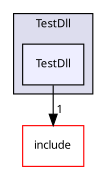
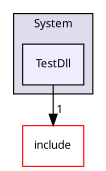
(53, 24) -> (53, 24)
